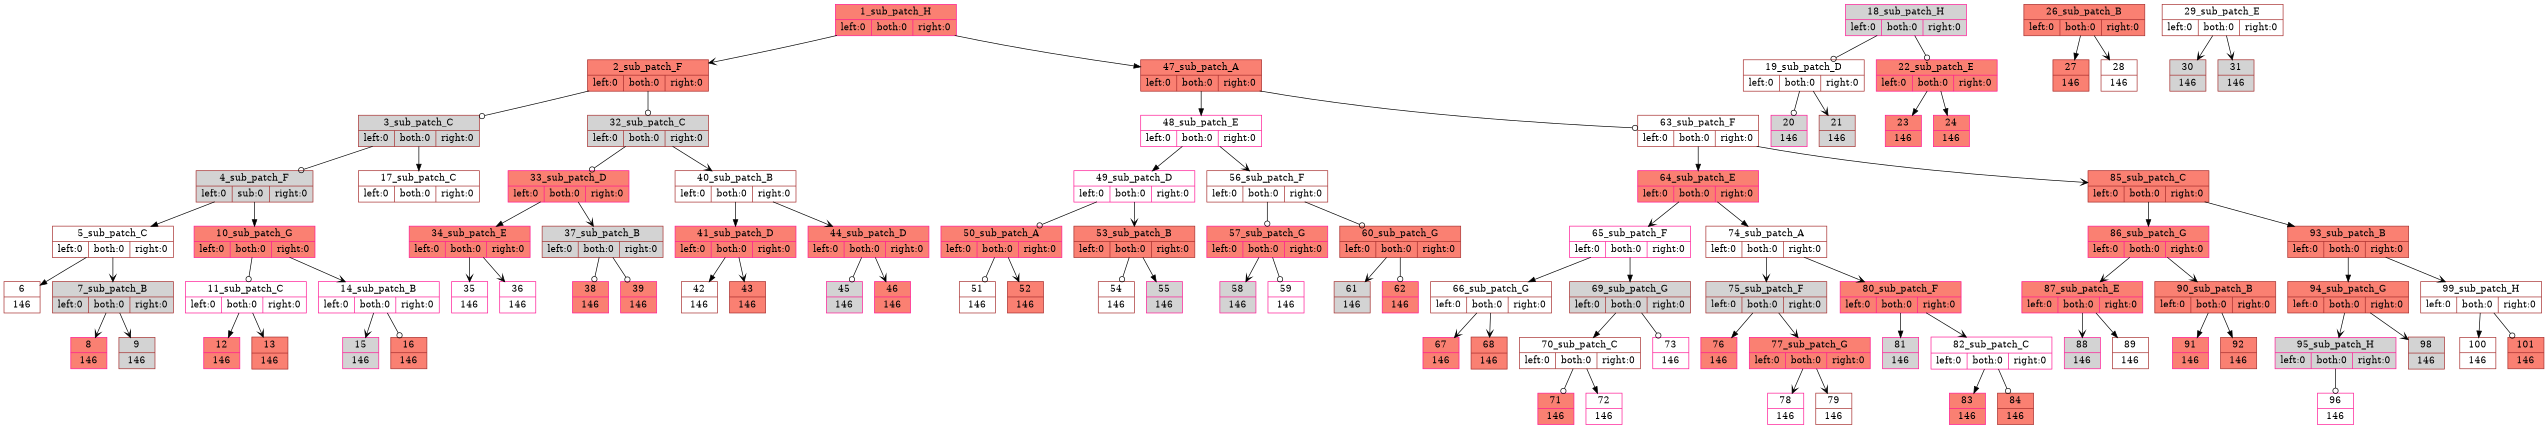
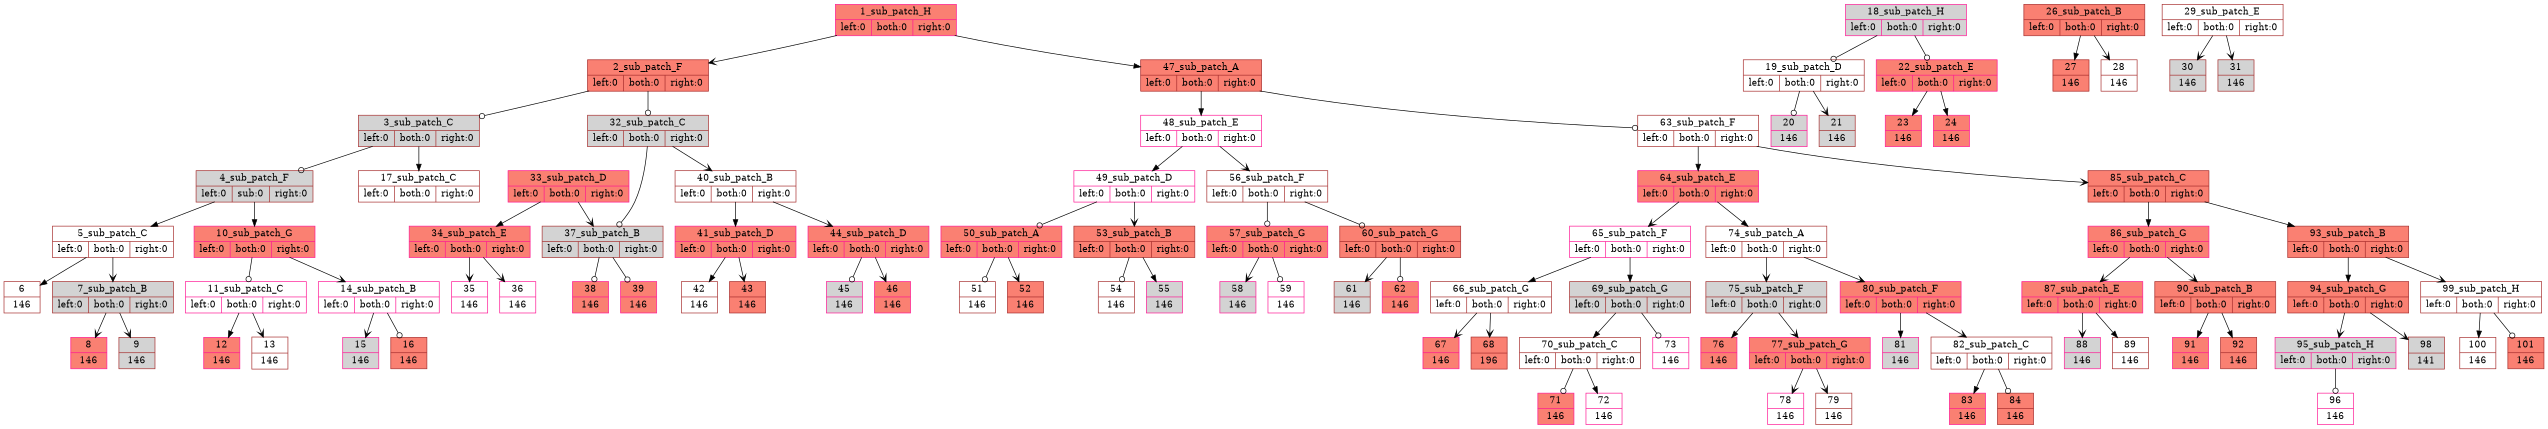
(610, 157) -> (640, 187)
(270, 353) -> (270, 353)
(1991, 353) -> (1991, 353)
(1489, 361) -> (1489, 361)
(2426, 361) -> (2426, 361)
